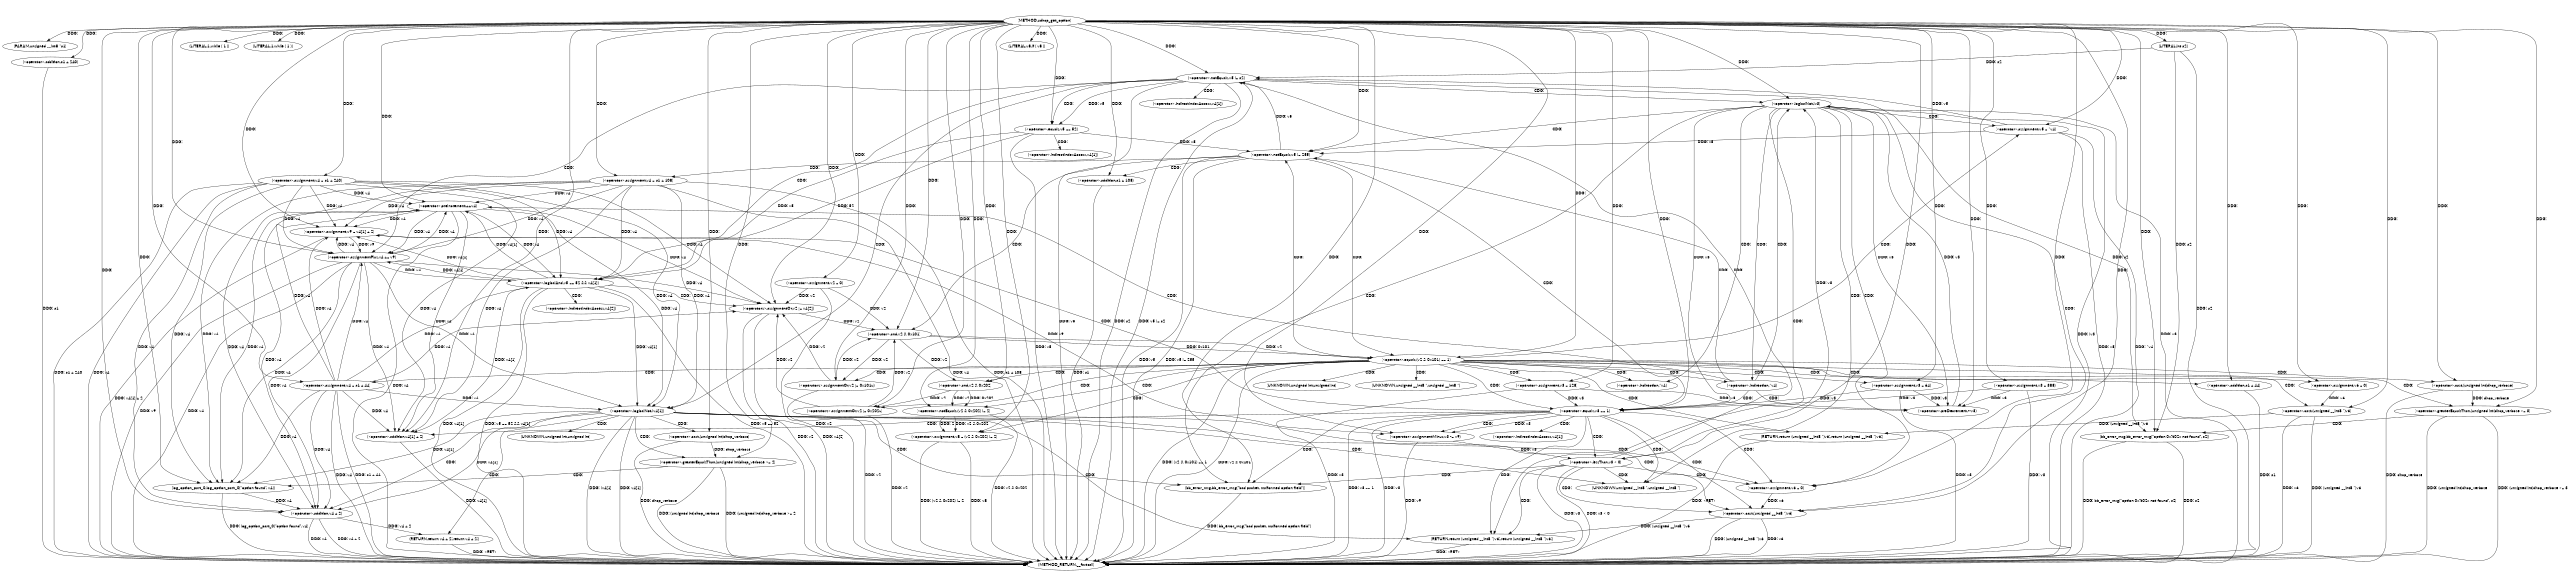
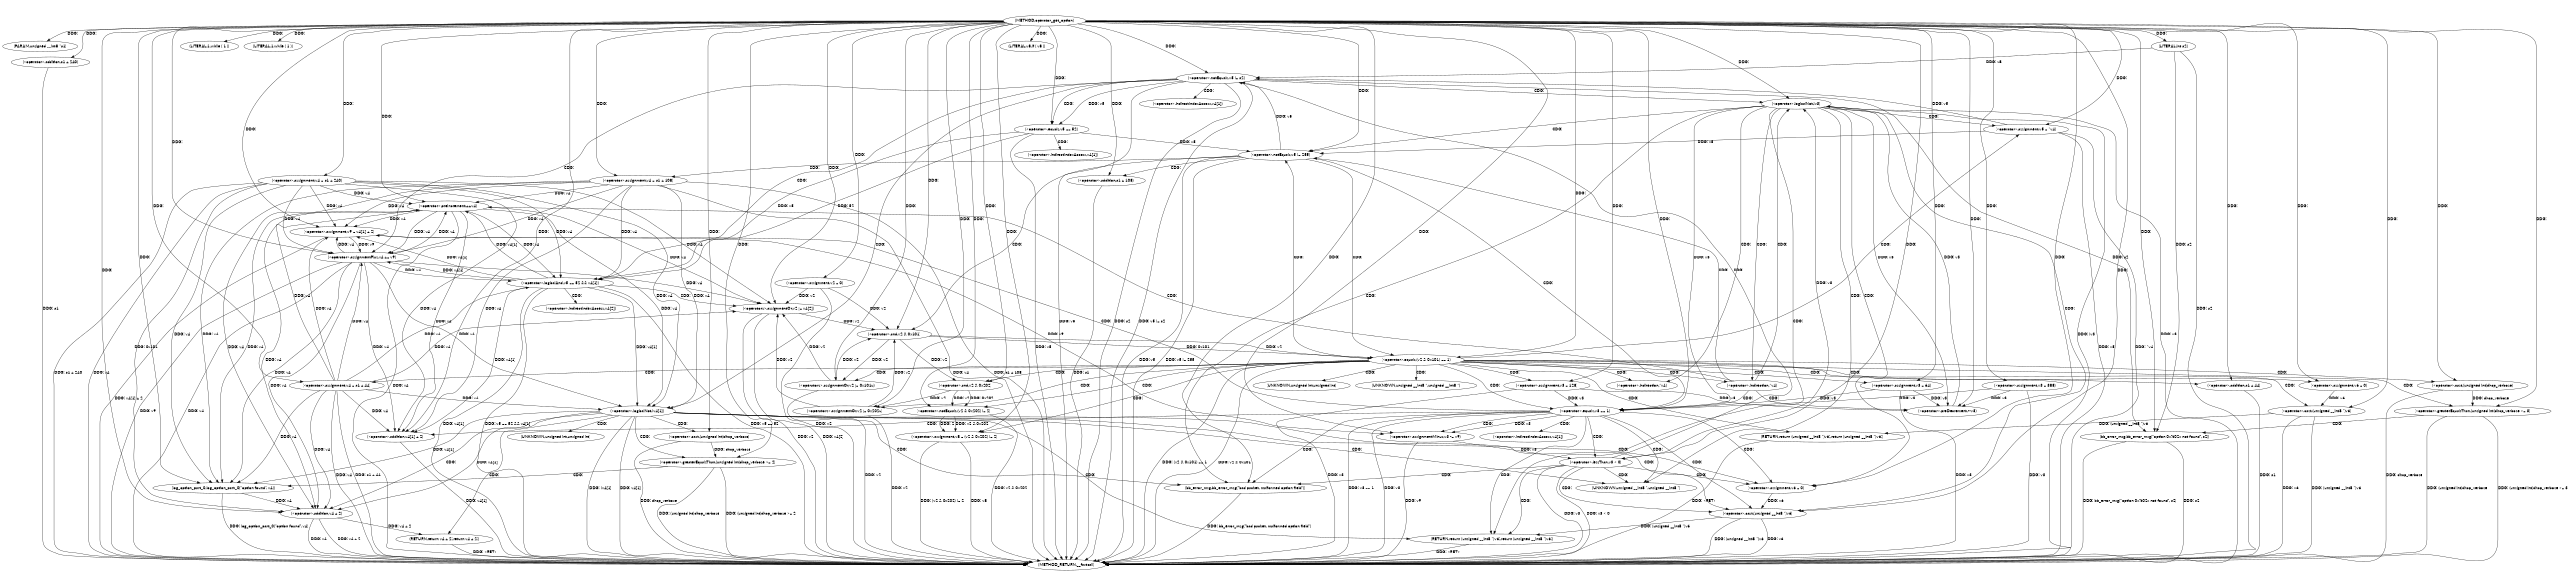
(1045, 21) -> (1045, 21)
(1994, 62) -> (1994, 62)
(146, 347) -> (146, 347)
